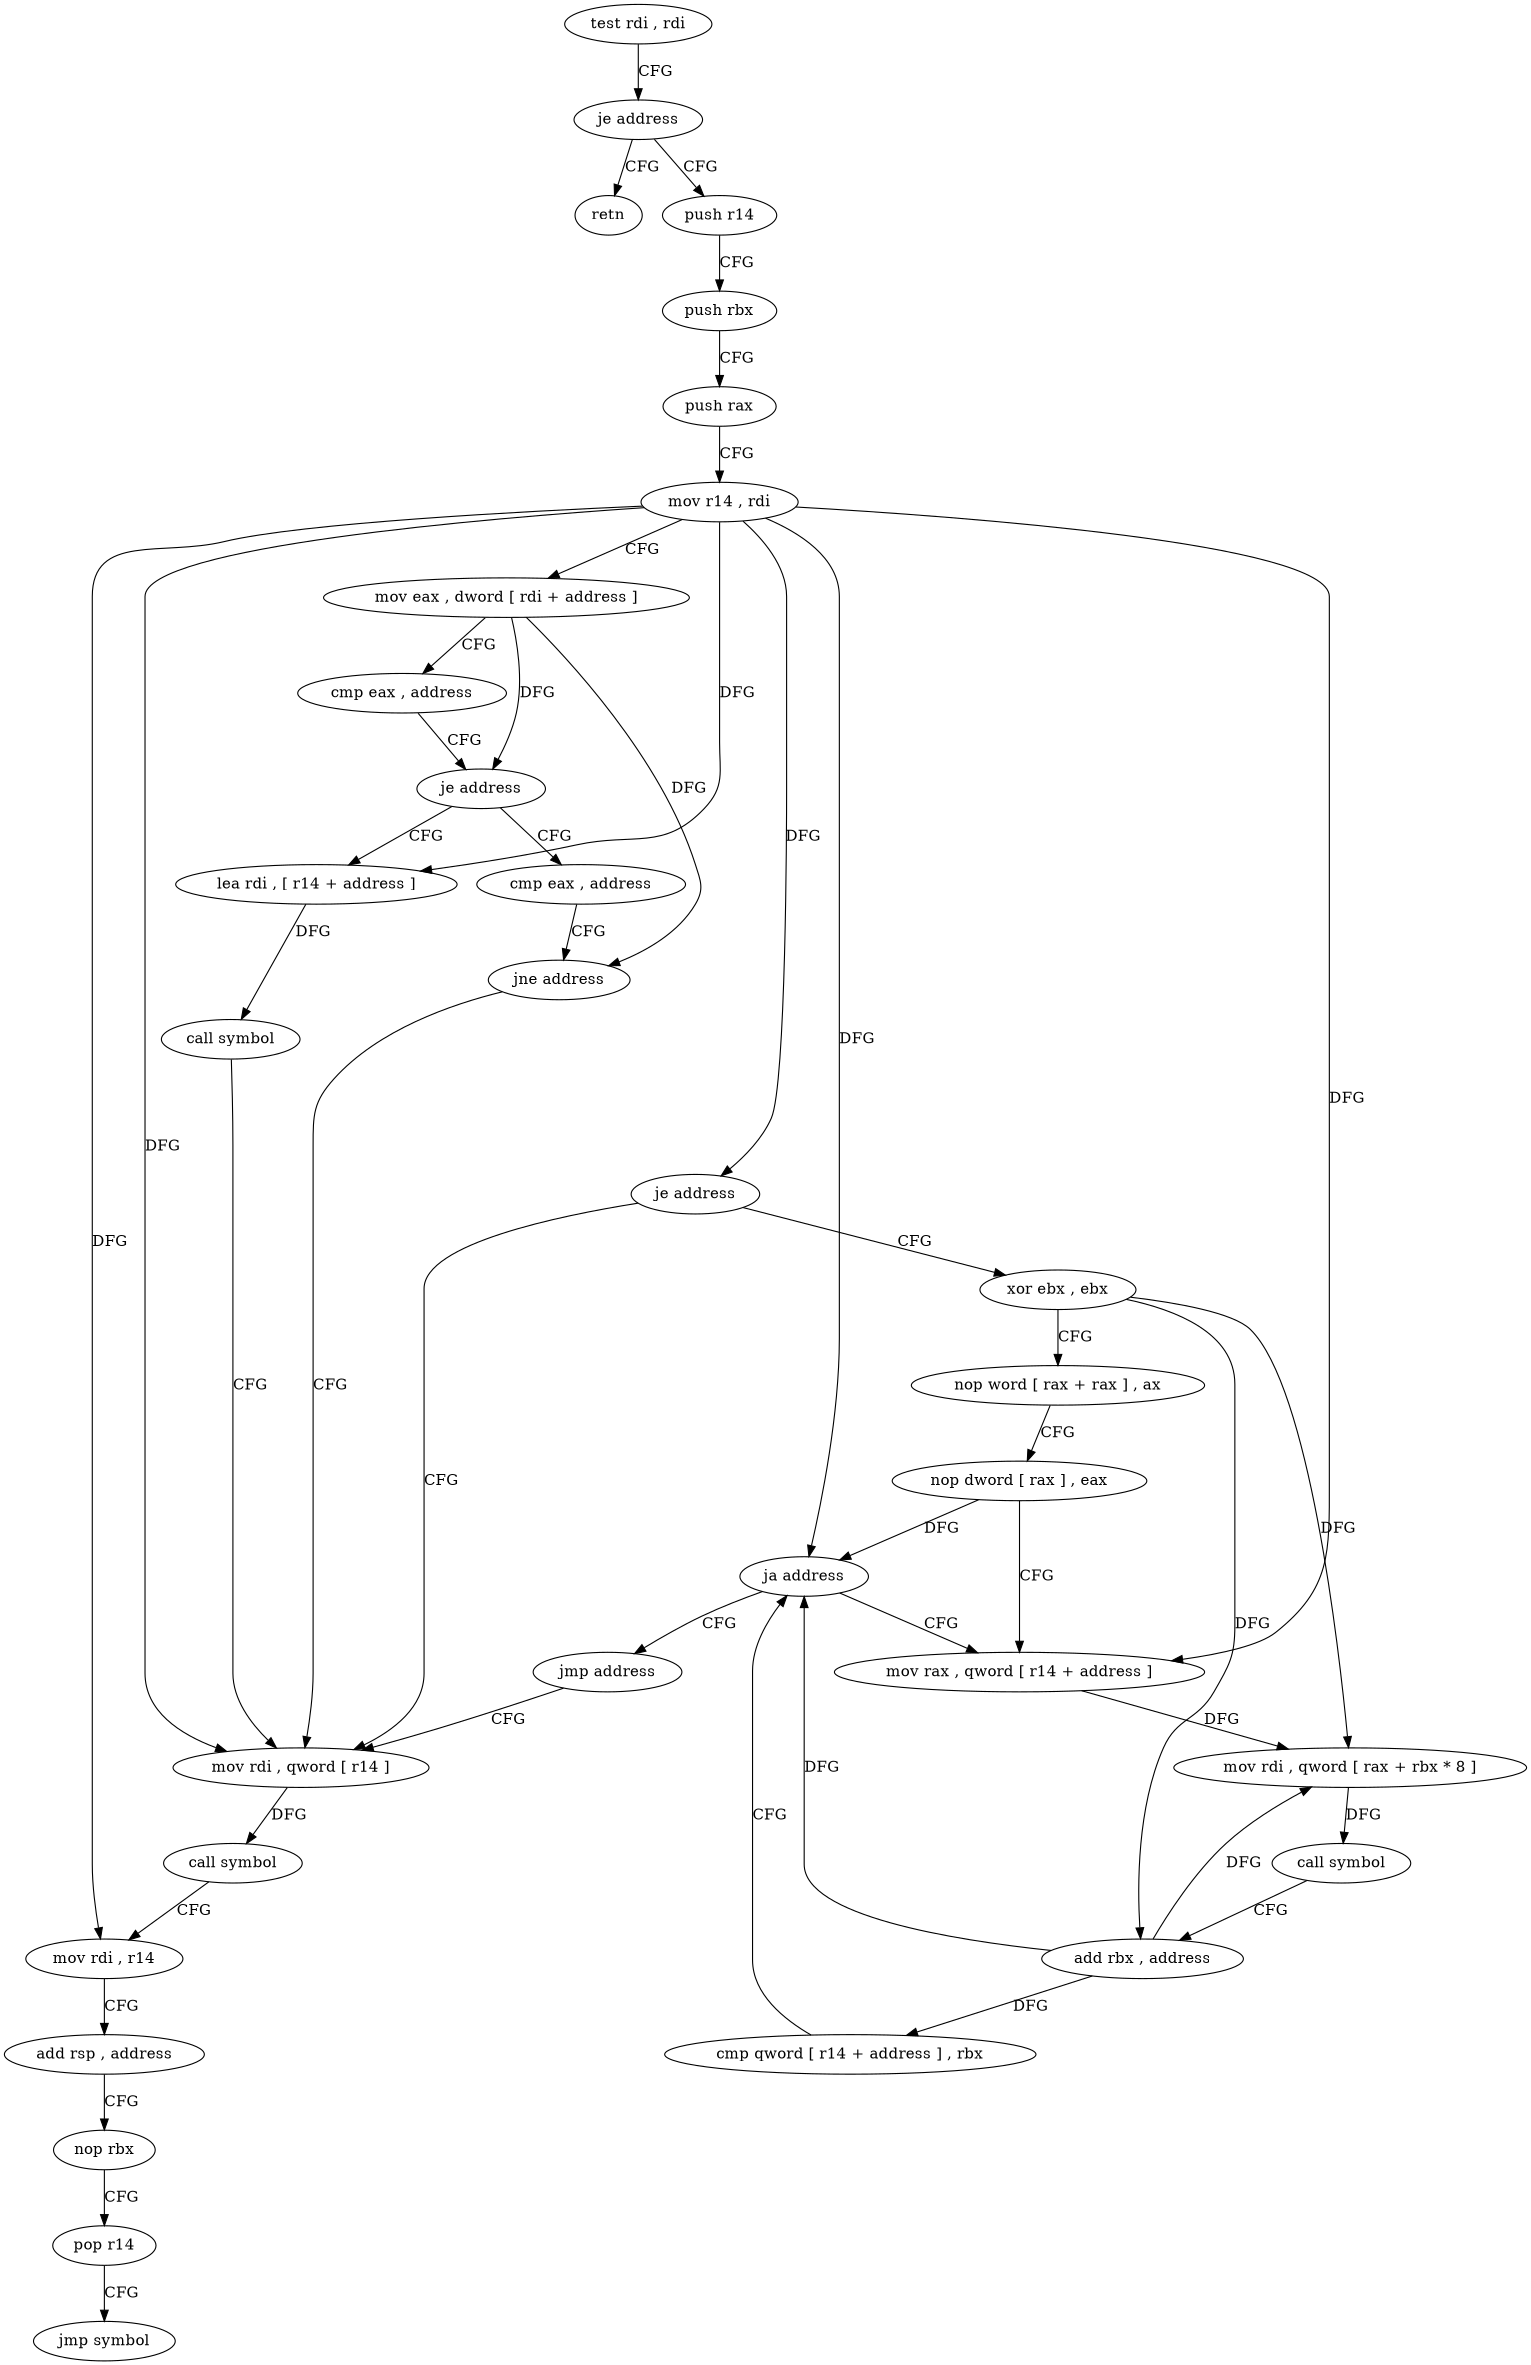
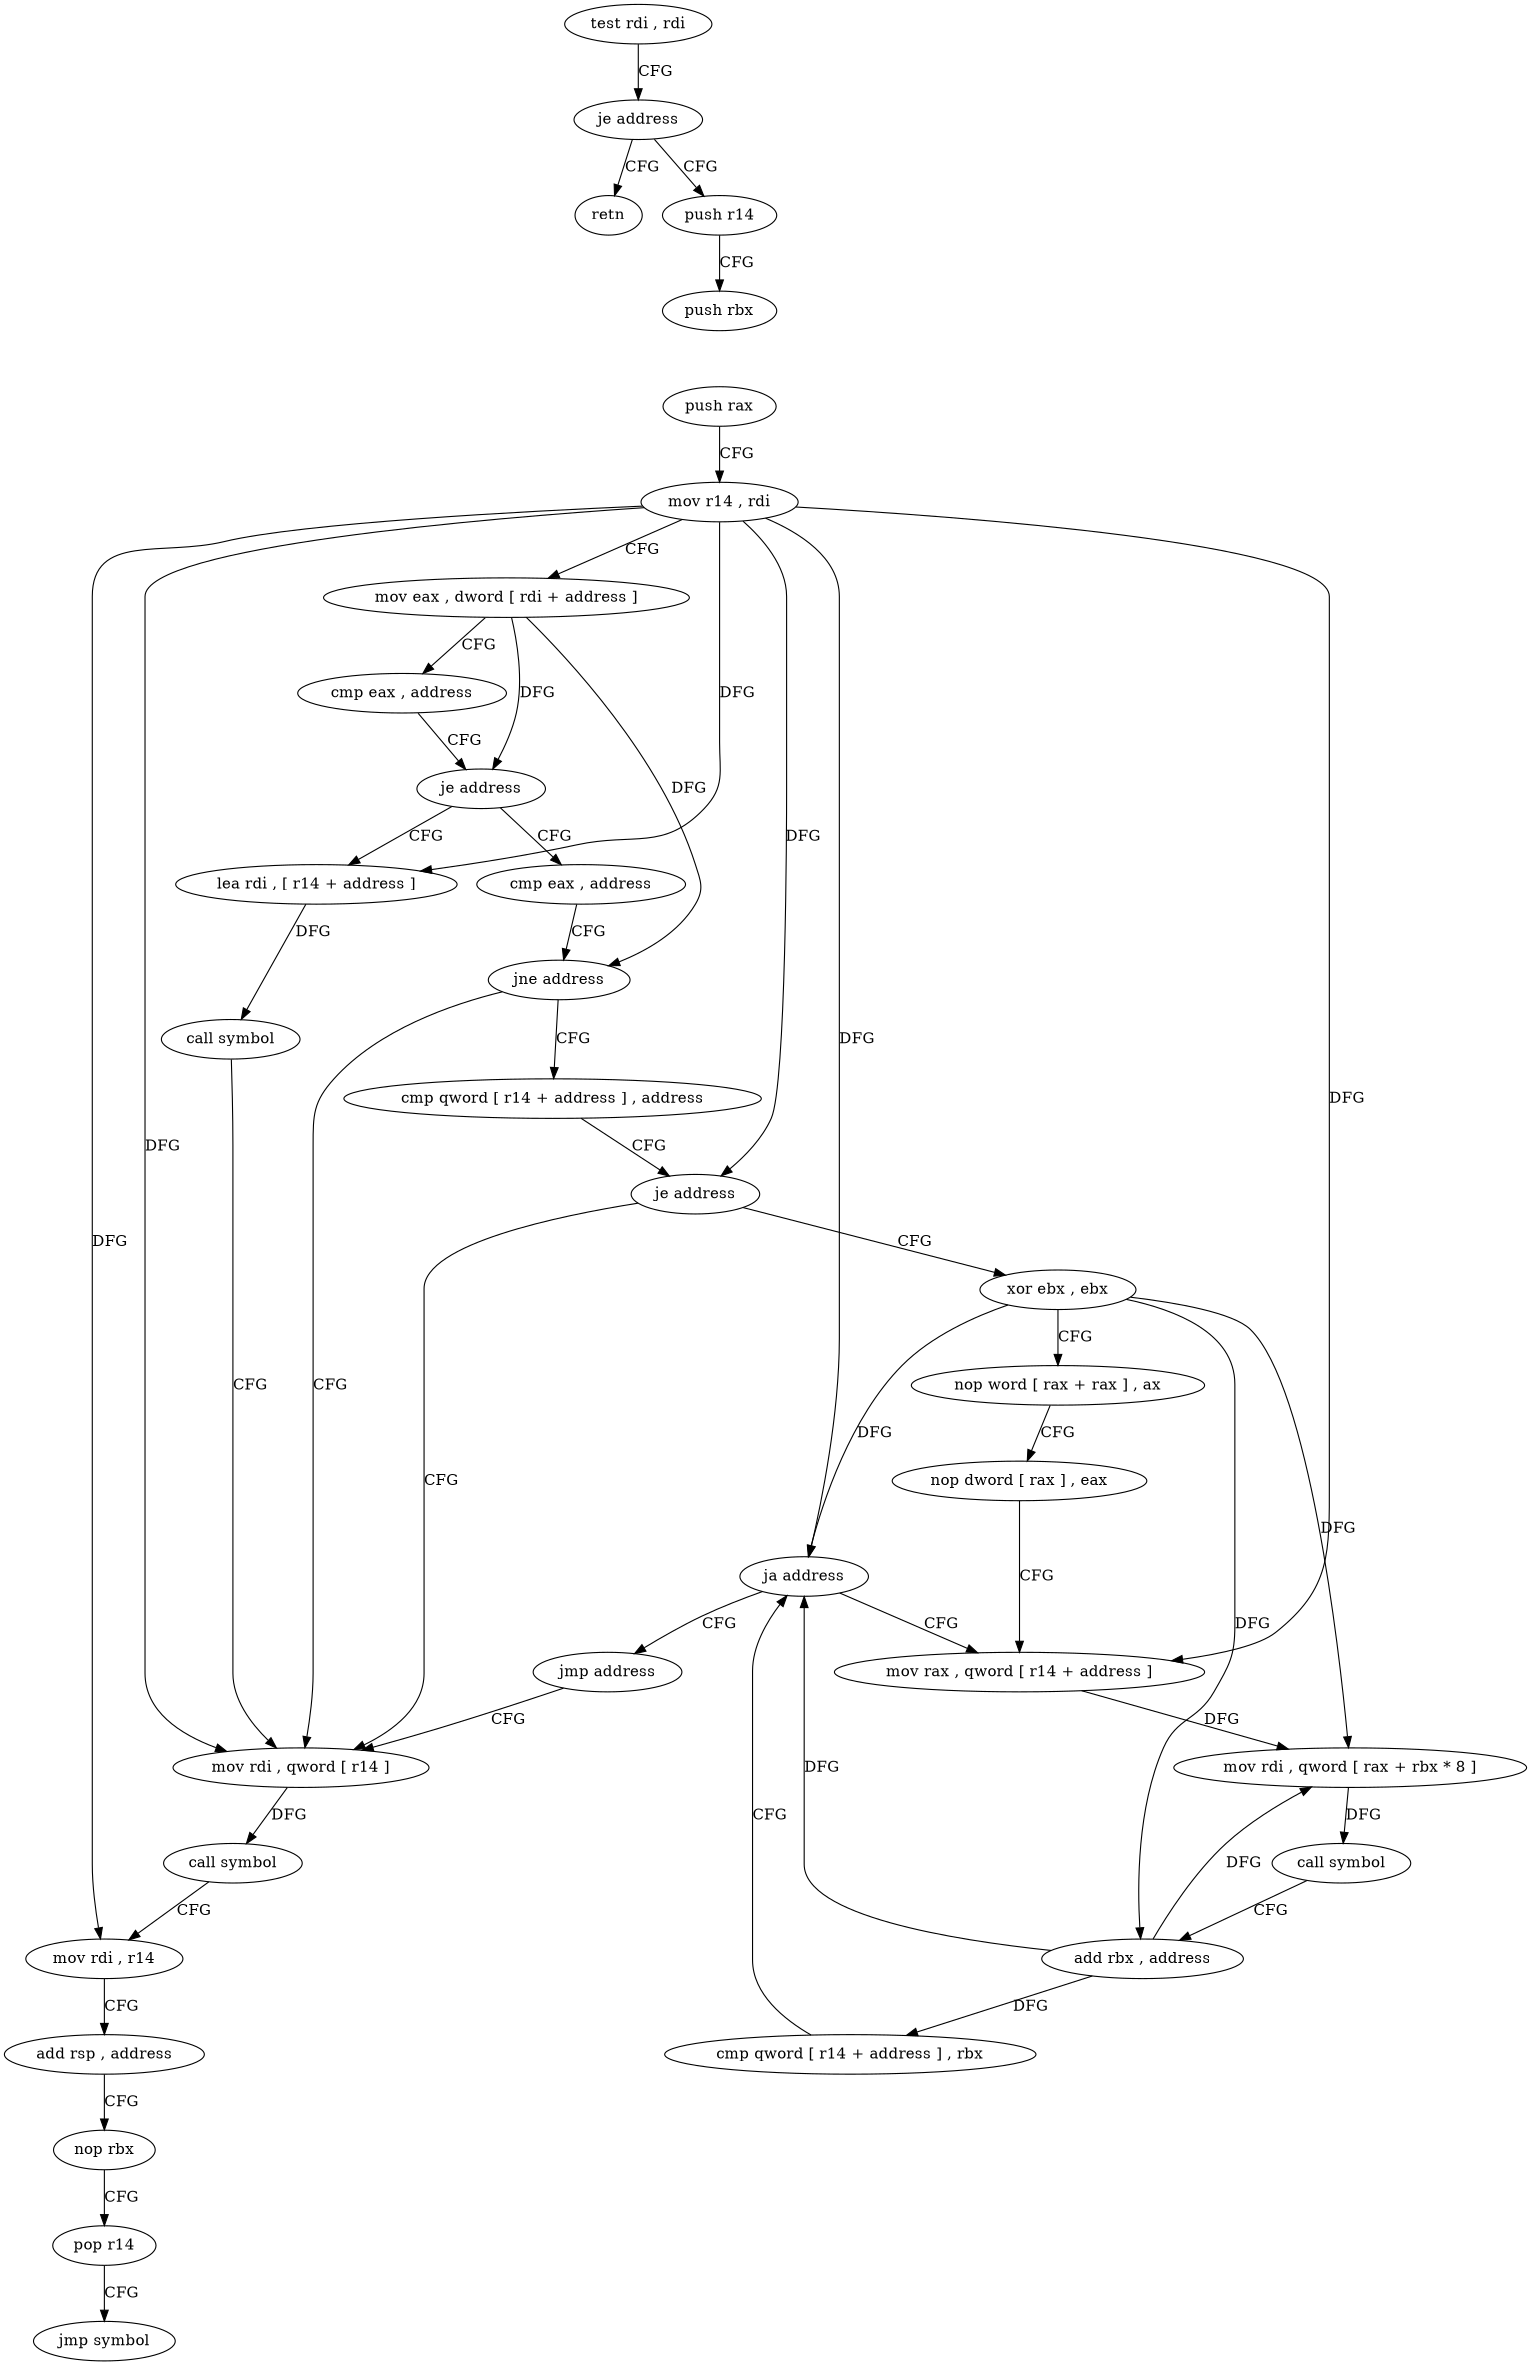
(720, 353) -> none
none -> (553, 1099)
(914, 1528) -> (877, 1397)
